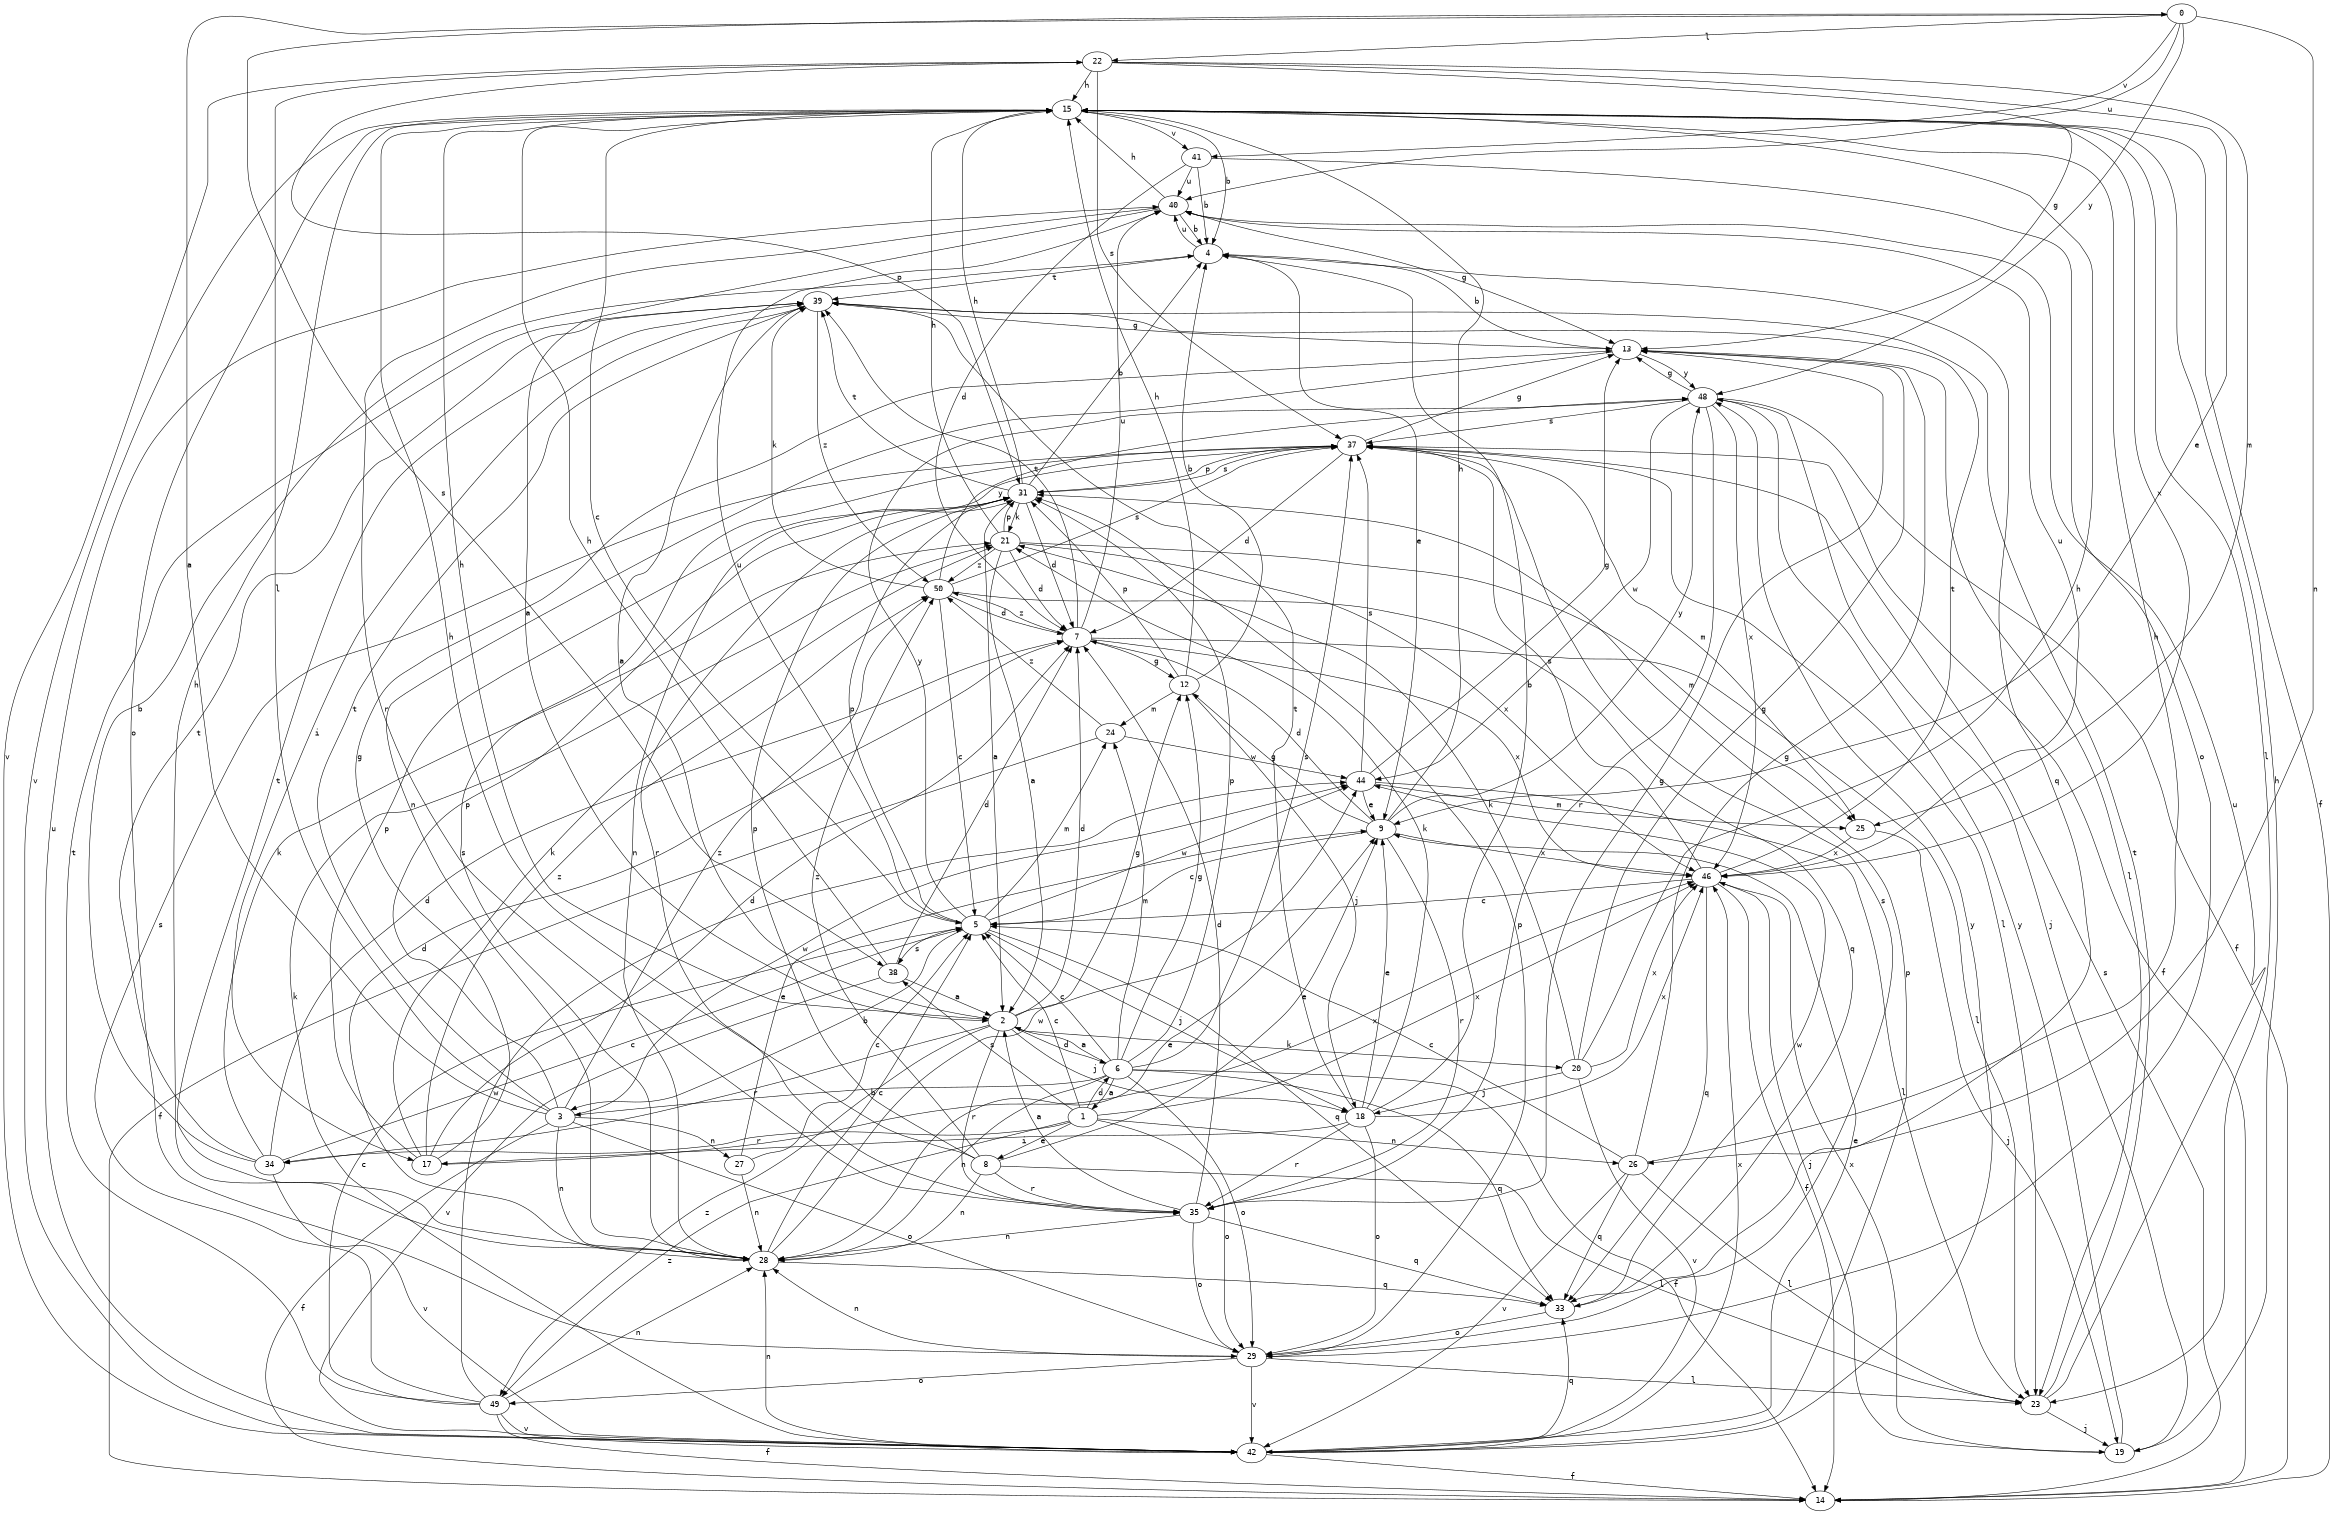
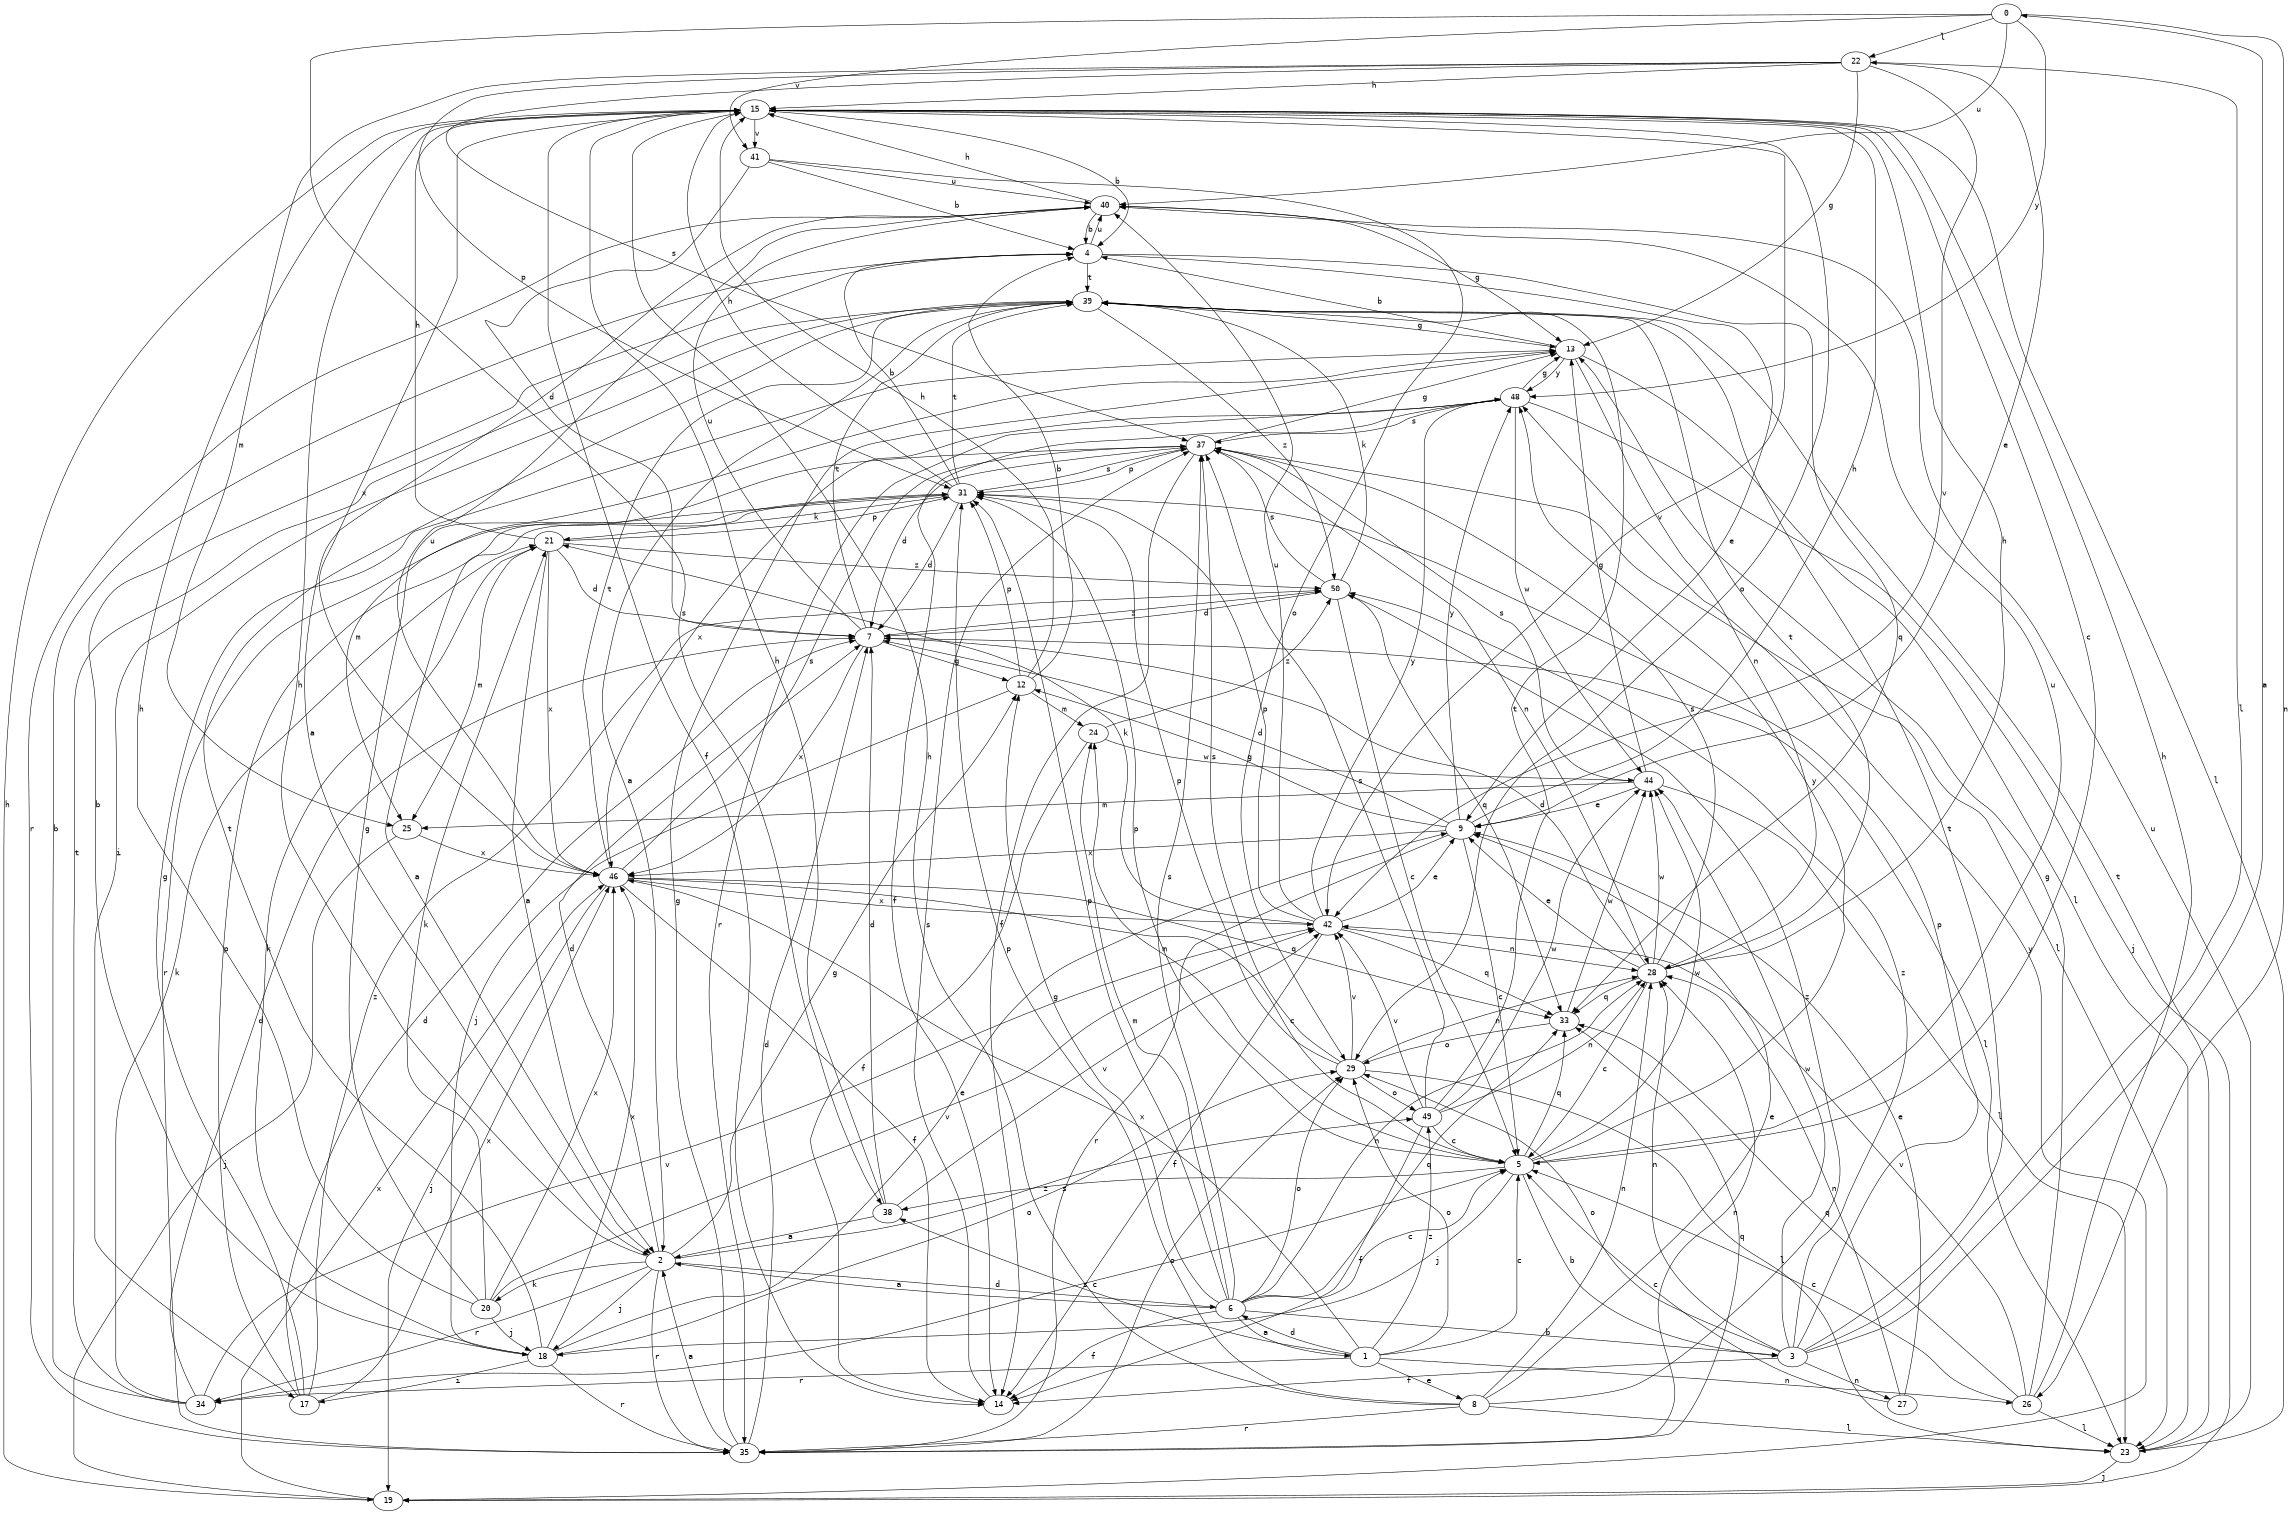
(1279, 429) -> none
(609, 790) -> none
(1700, 1346) -> (967, 911)
